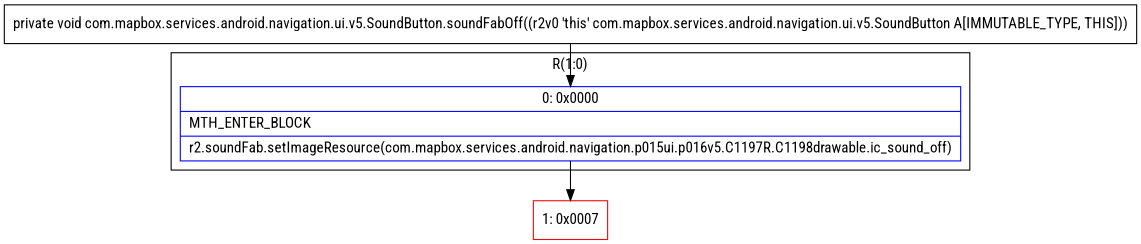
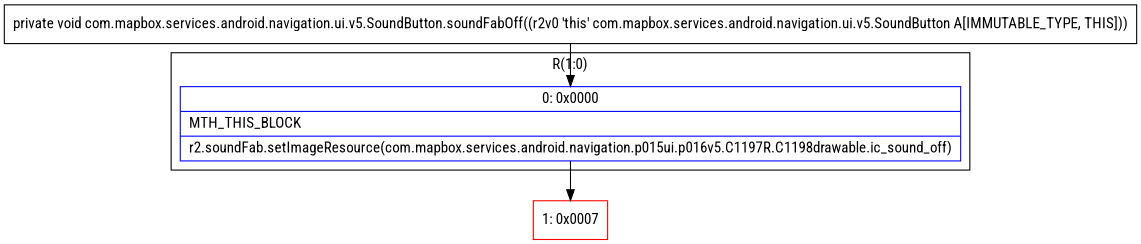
(250, 123) -> (245, 123)
